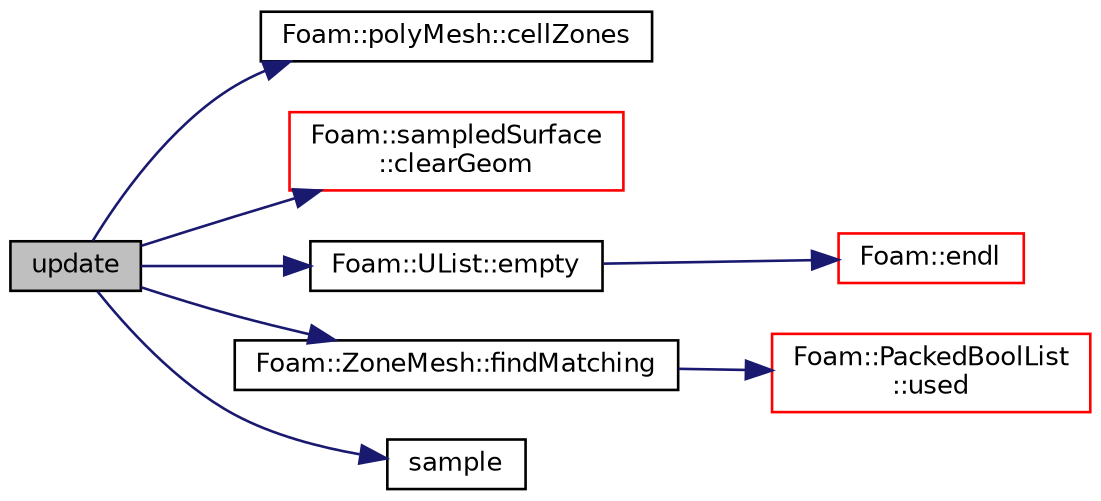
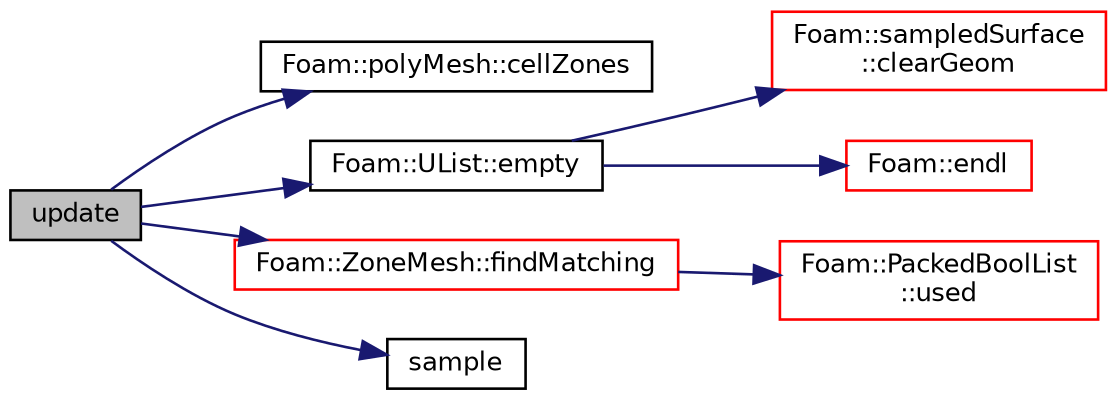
(218, 222) -> (665, 119)
(456, 365) -> (456, 265)
